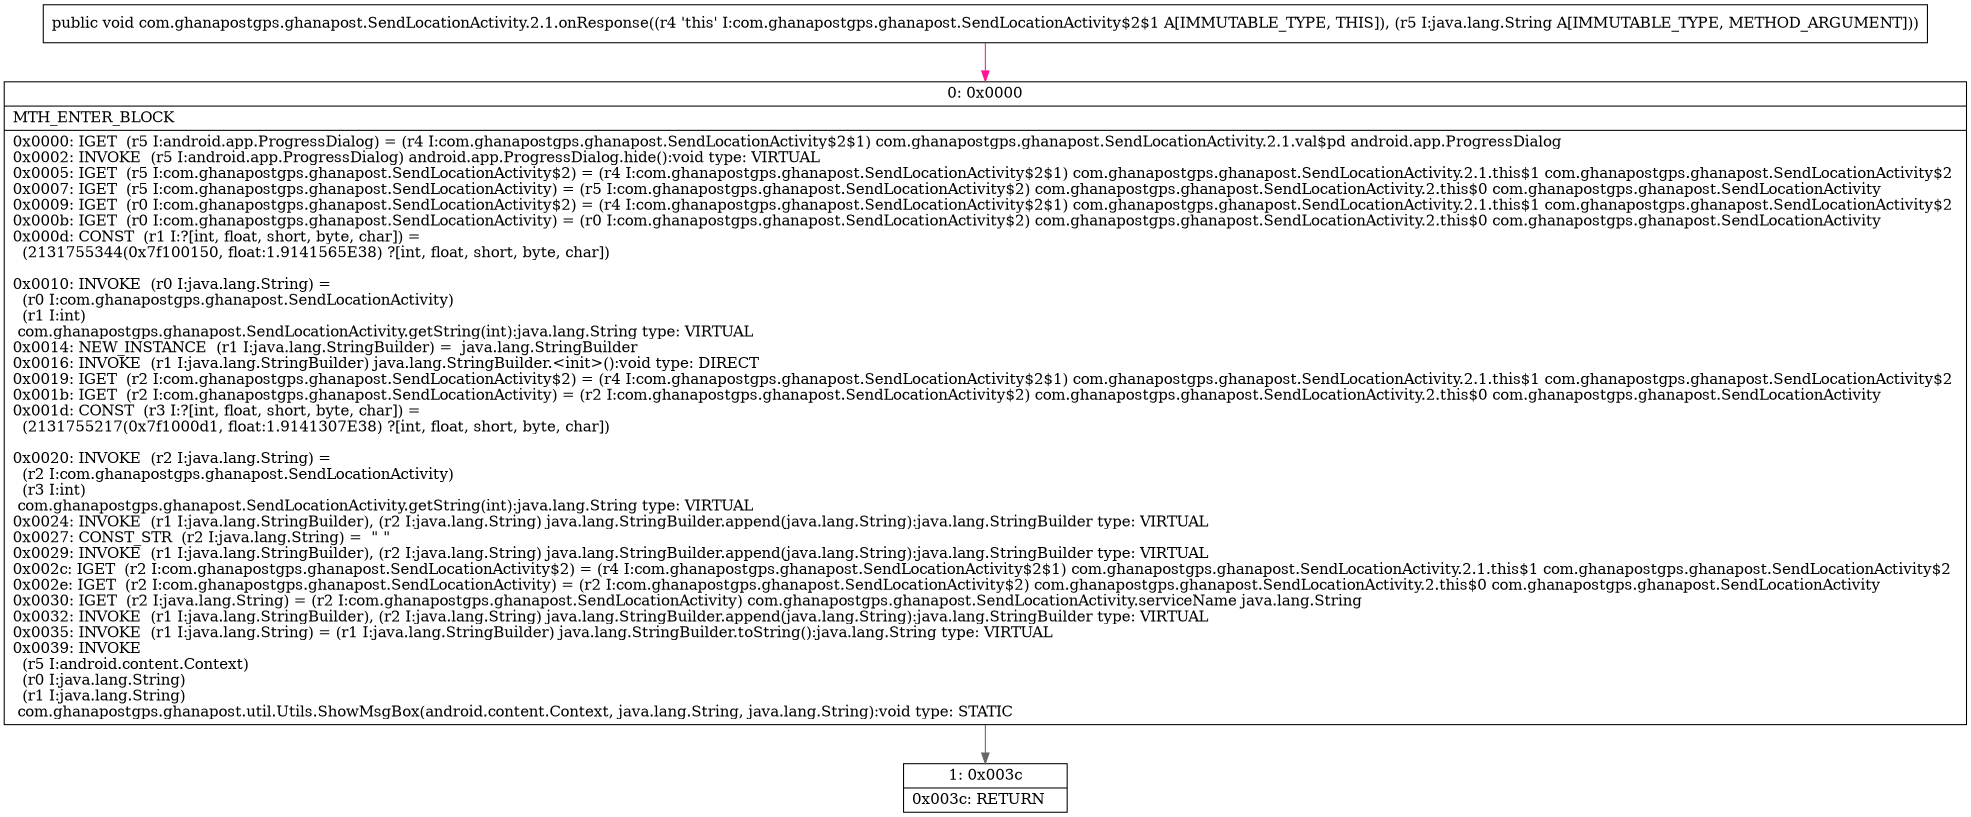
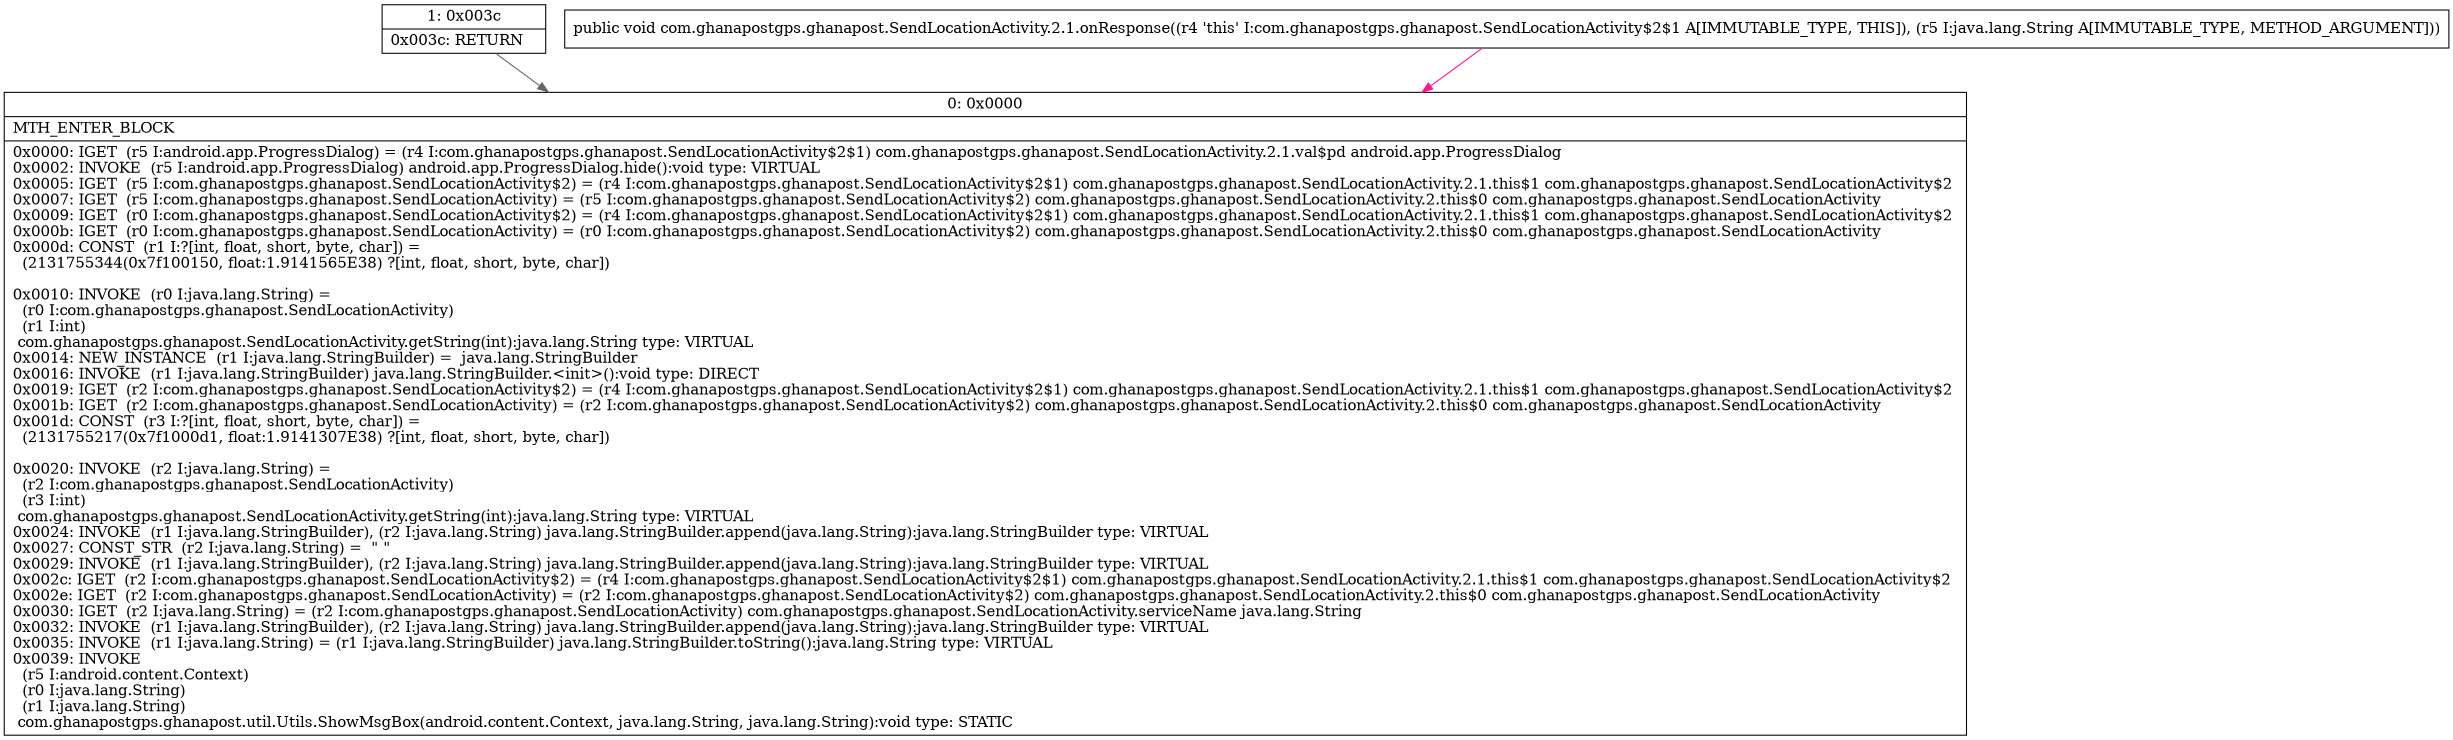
(985, 739) -> (518, 70)
